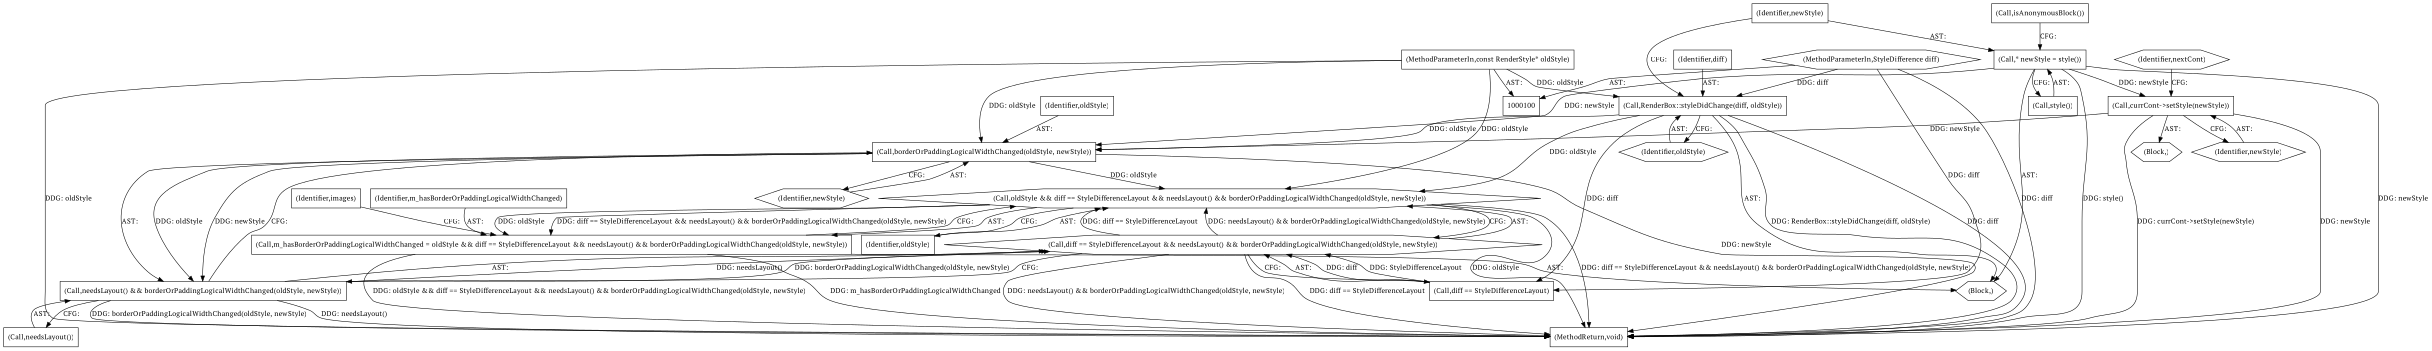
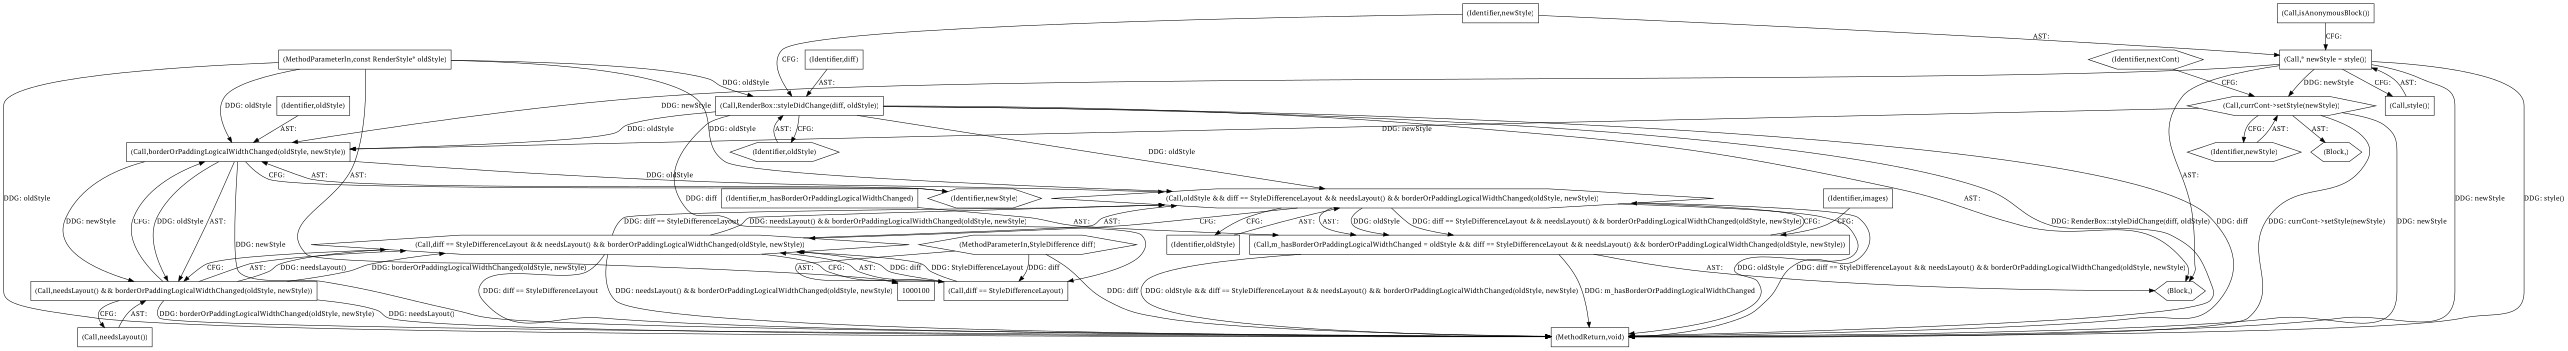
(1790, 82) -> none
(2171, 106) -> (2282, 106)
